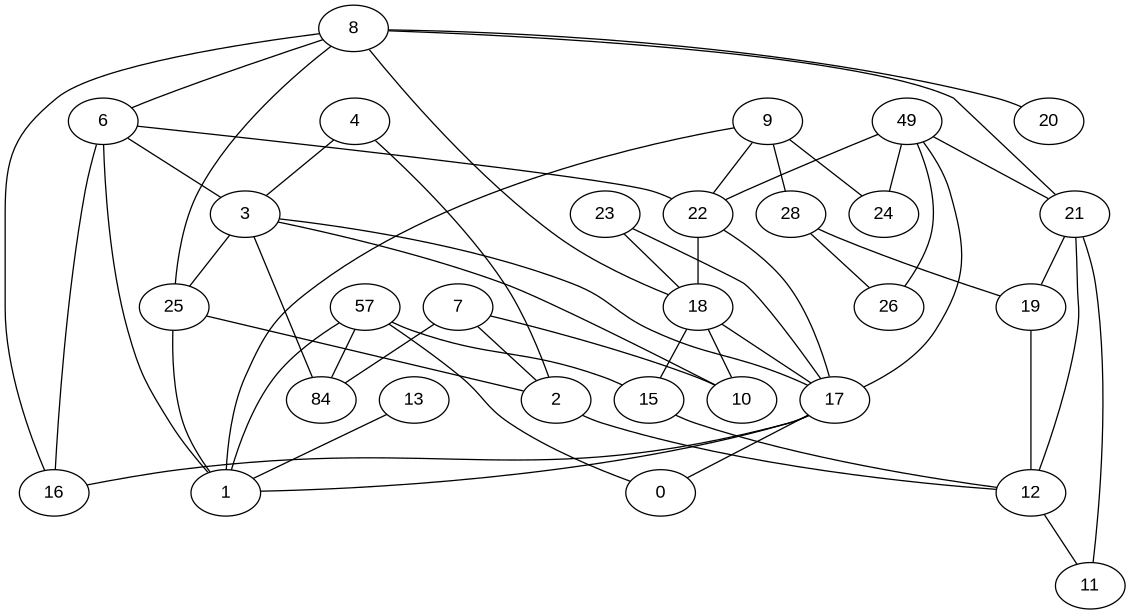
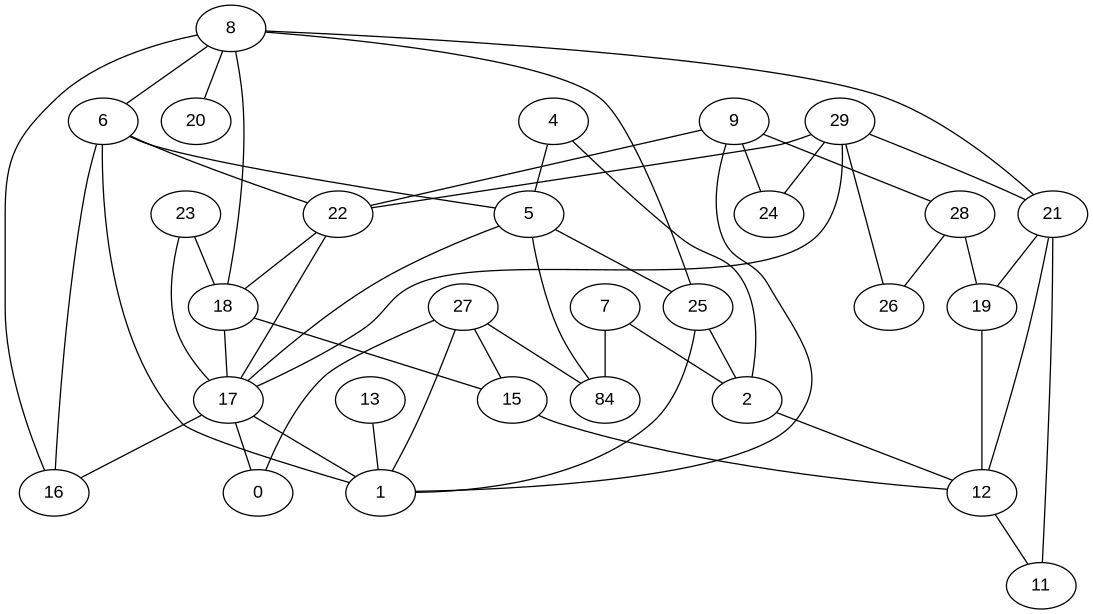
(907, 121) -> (840, 121)
(245, 214) -> (529, 214)
(365, 307) -> (463, 307)
(742, 400) -> none
